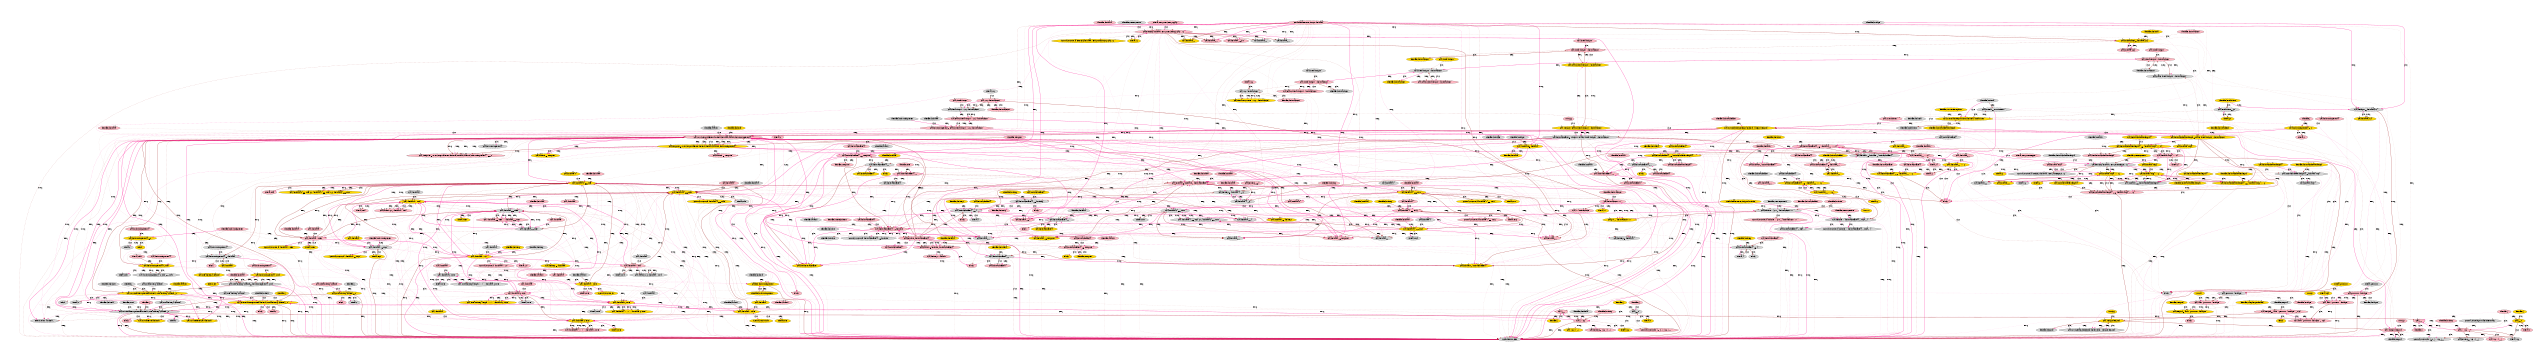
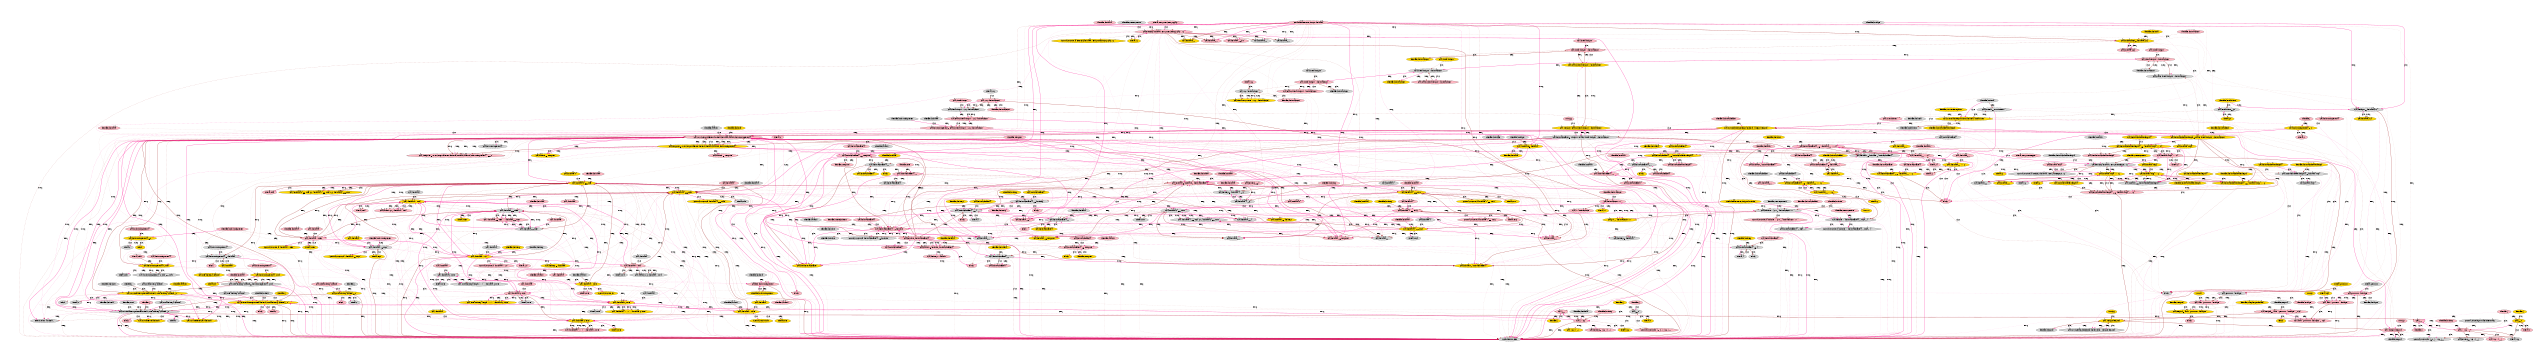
(1054, 197) -> (895, 212)
(212, 284) -> (212, 284)
(763, 284) -> (763, 284)
